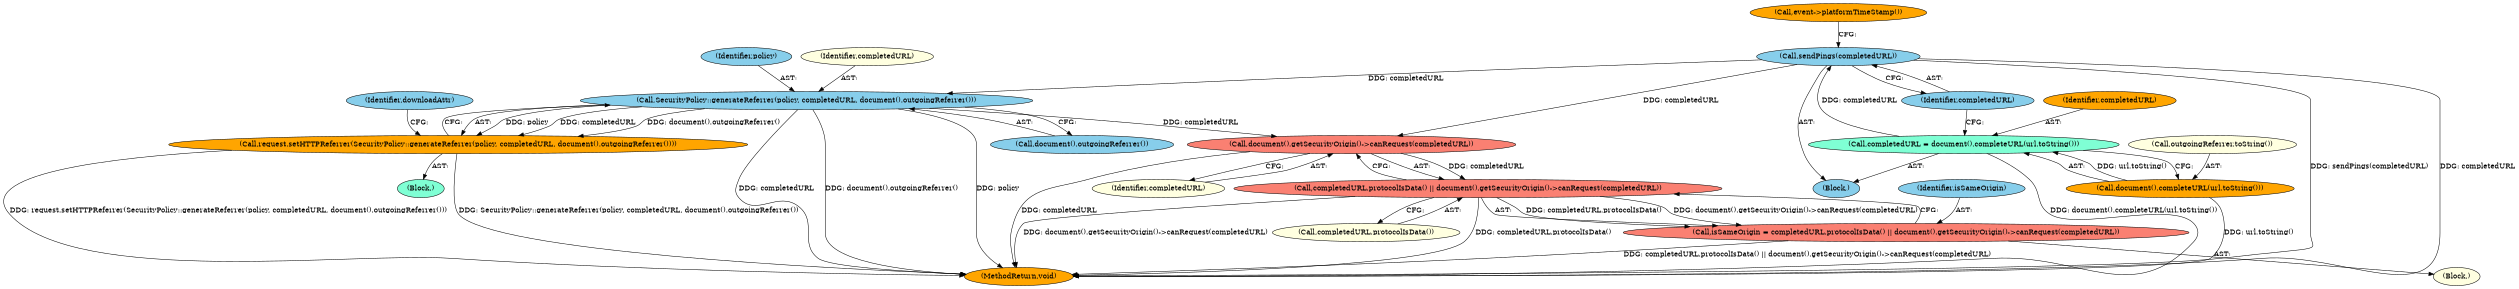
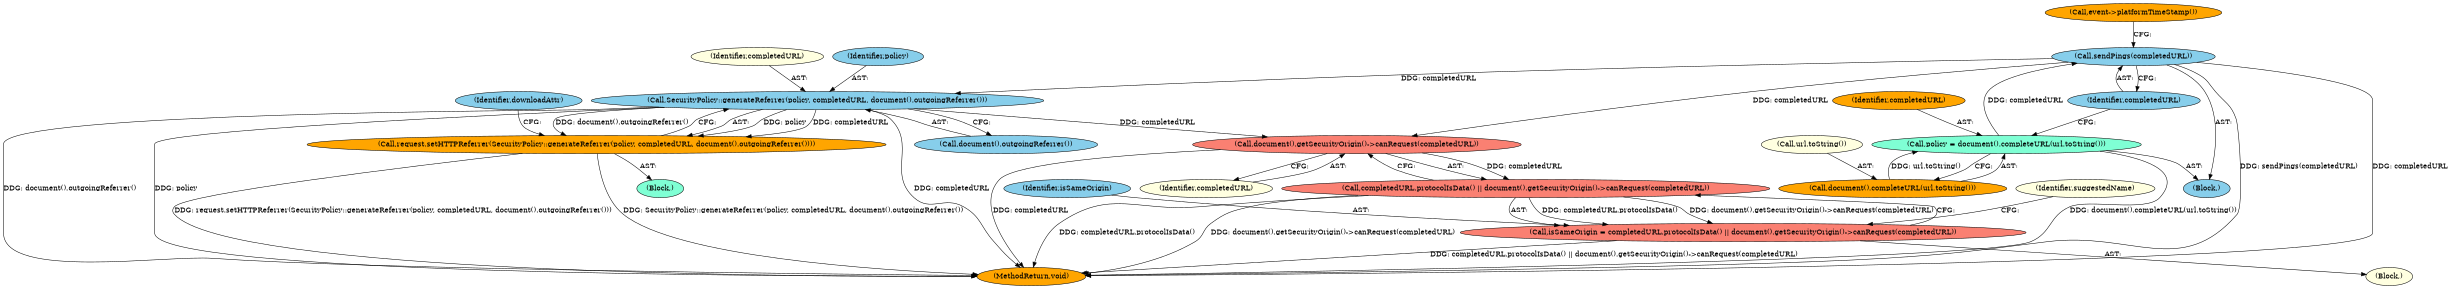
(1964, 145) -> (2007, 145)
(2213, 145) -> (1812, 145)
none -> (2085, 189)
(1366, 233) -> none
(1680, 275) -> none
